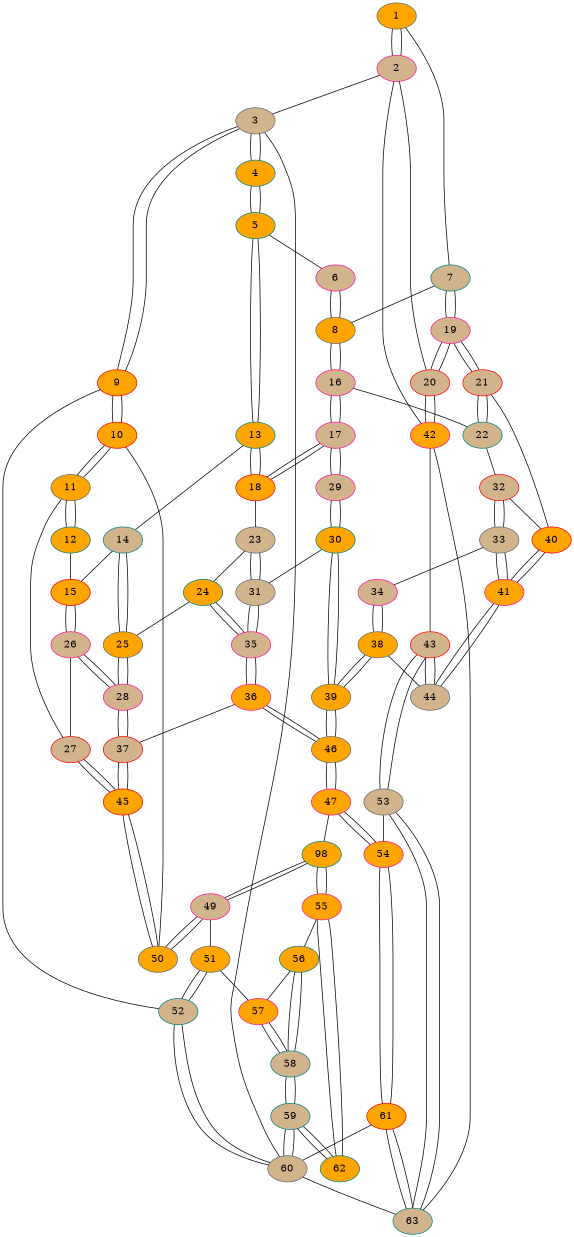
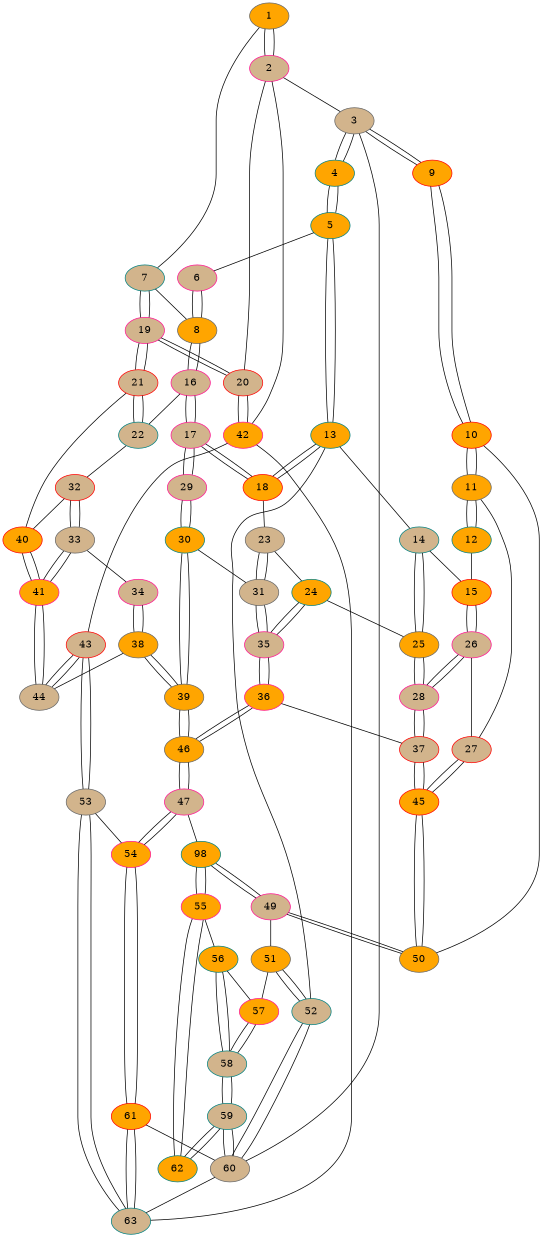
(3, 725) -> (237, 706)
(331, 802) -> (184, 802)
